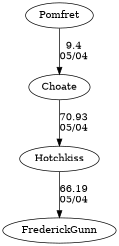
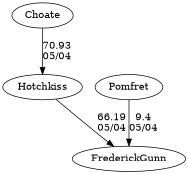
(59, 48) -> (129, 119)
